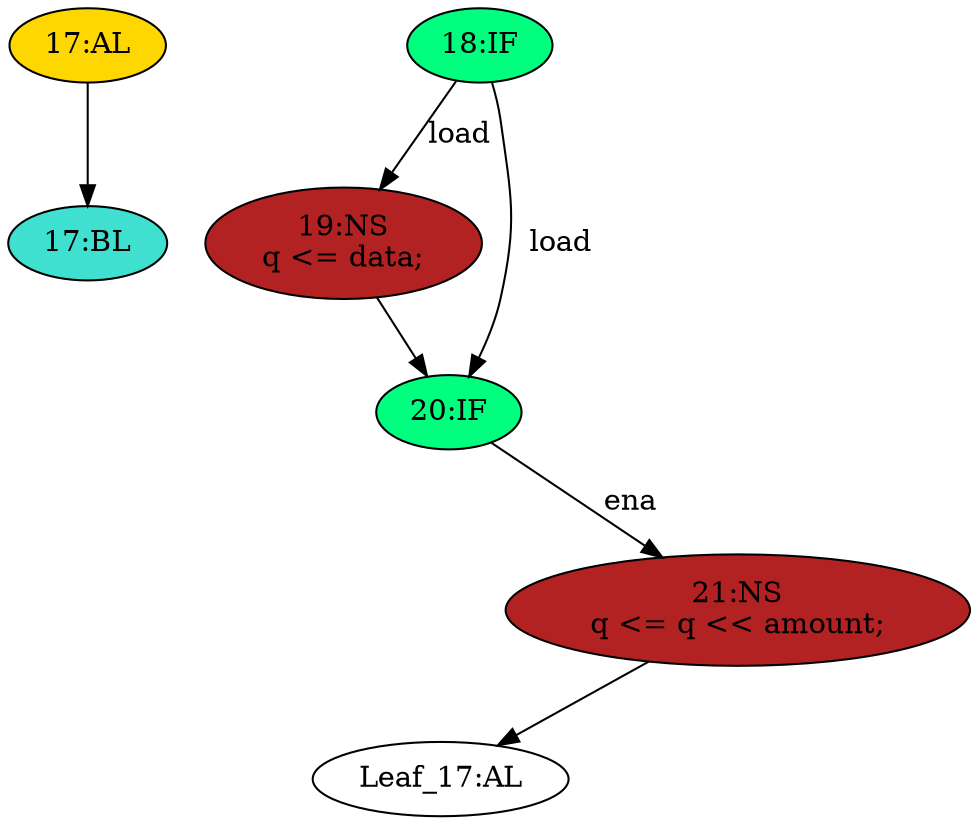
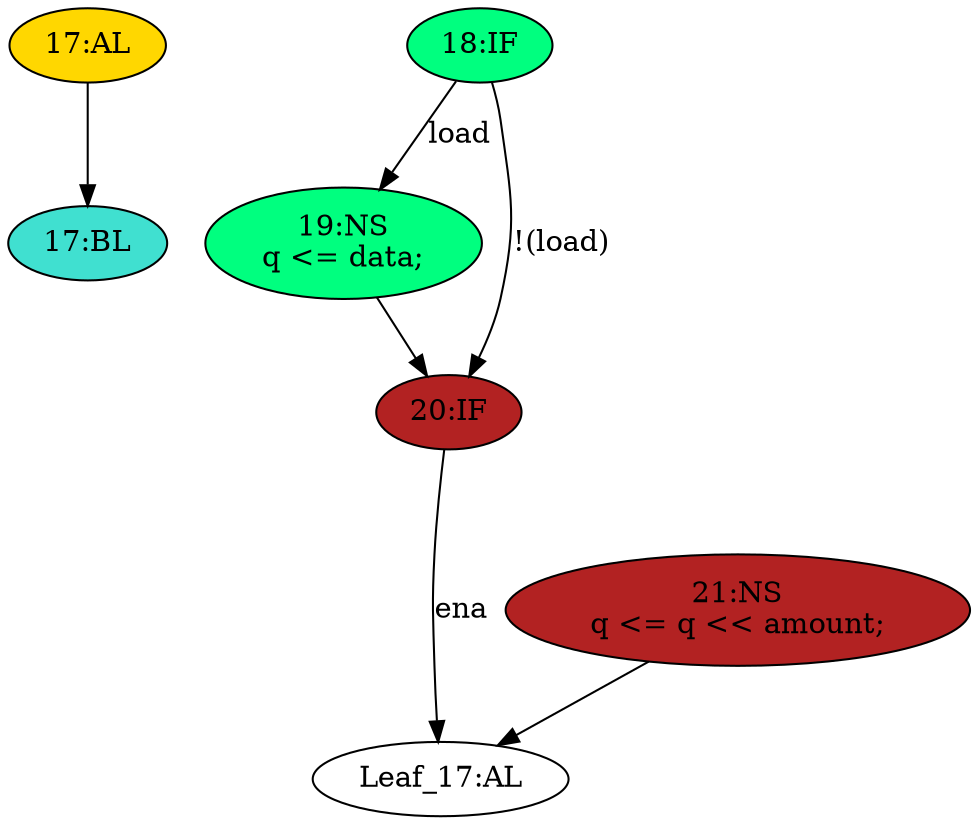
(344, 243) -> (344, 243)
(561, 243) -> (561, 243)
(449, 412) -> (449, 412)
(568, 494) -> (433, 585)
